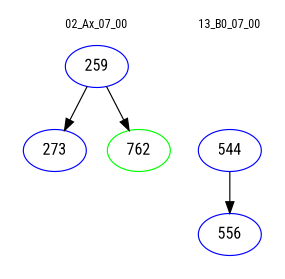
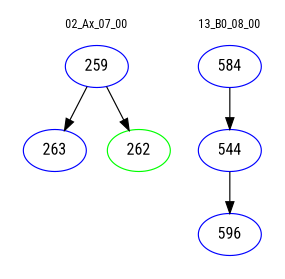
(230, 25) -> (230, 25)
none -> (230, 66)
(55, 150) -> (55, 150)
(139, 150) -> (139, 150)
(230, 235) -> (230, 235)
